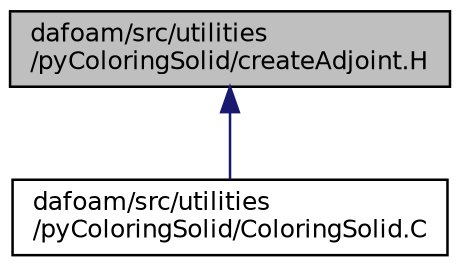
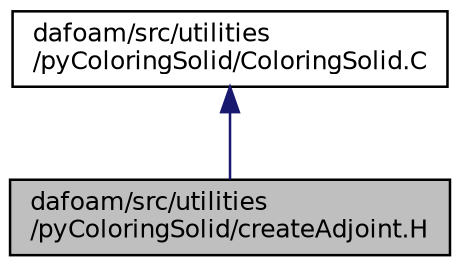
(230, 146) -> (230, 146)
